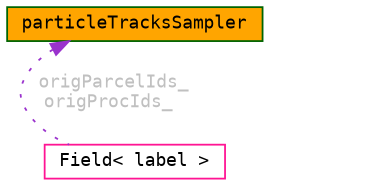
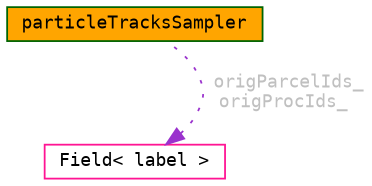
(22, 102) -> (202, 84)
